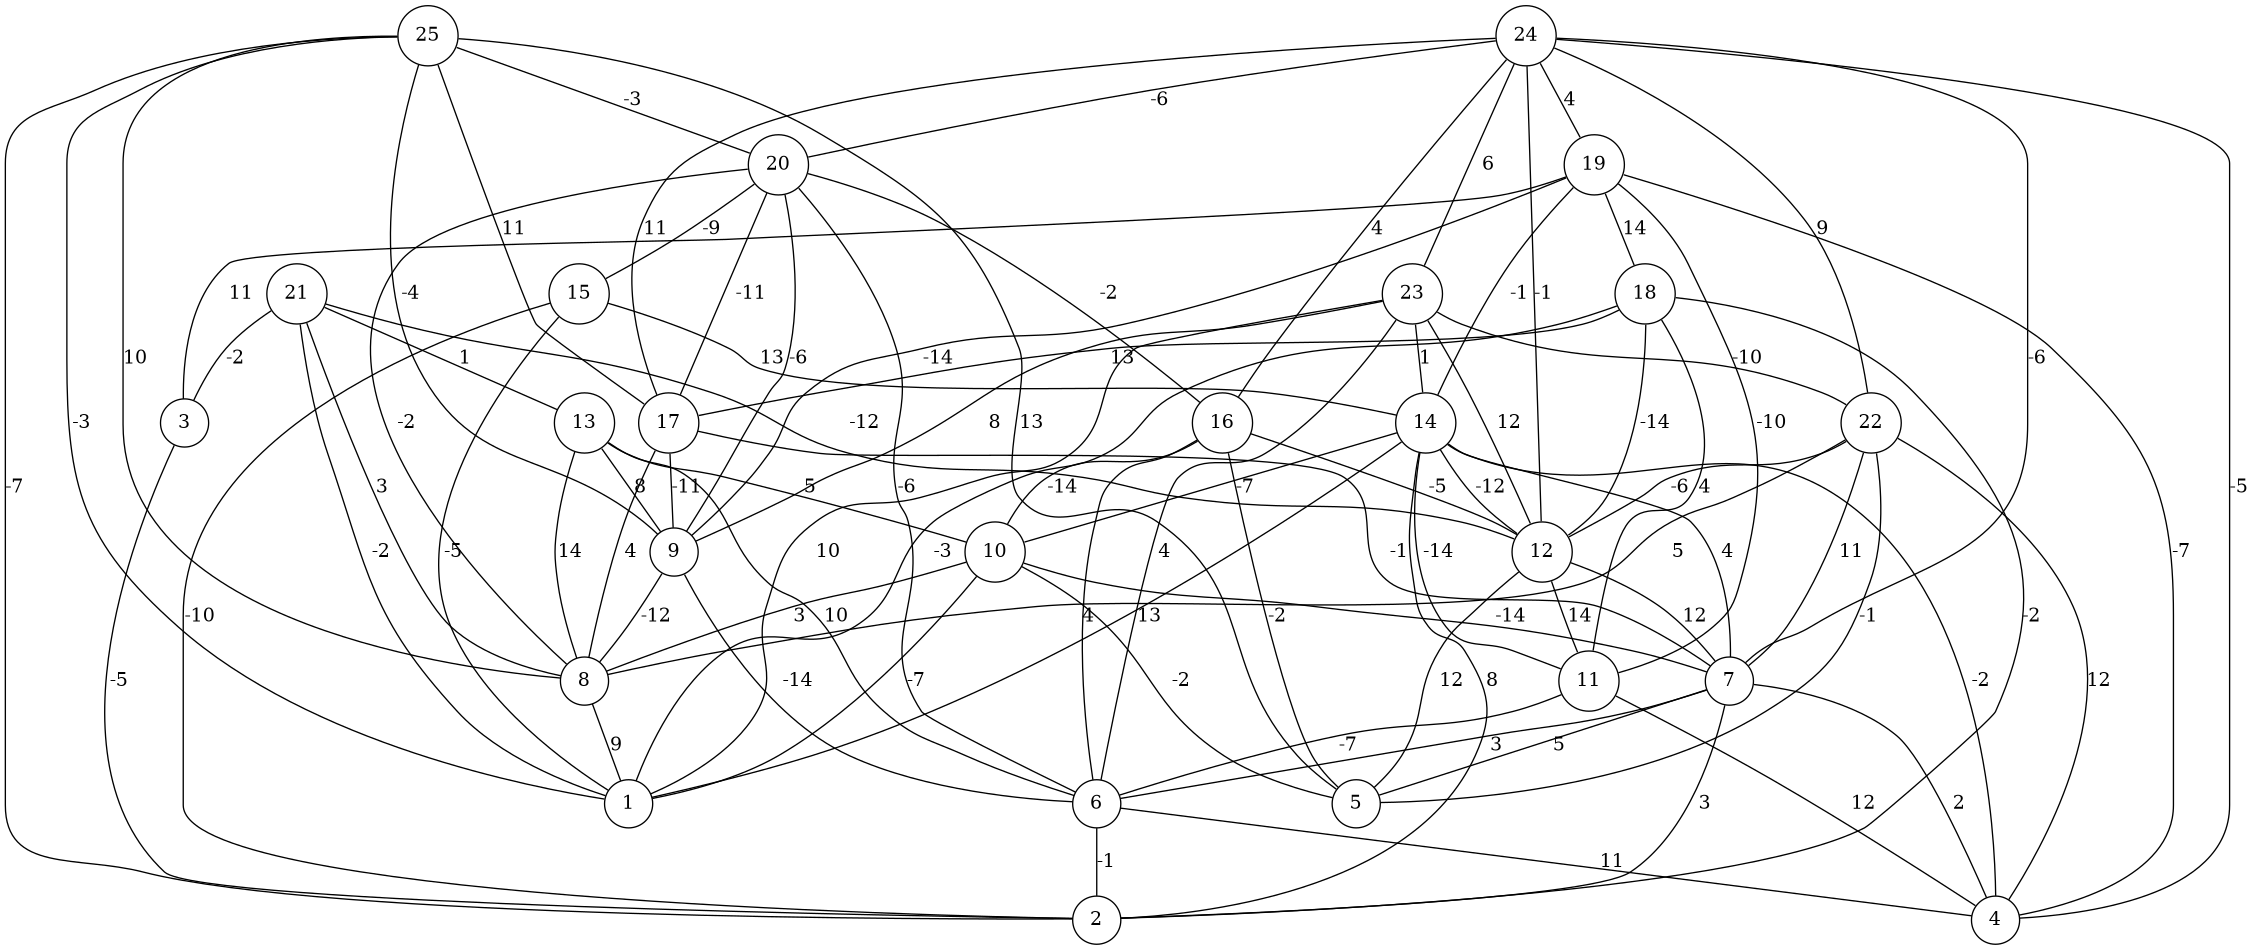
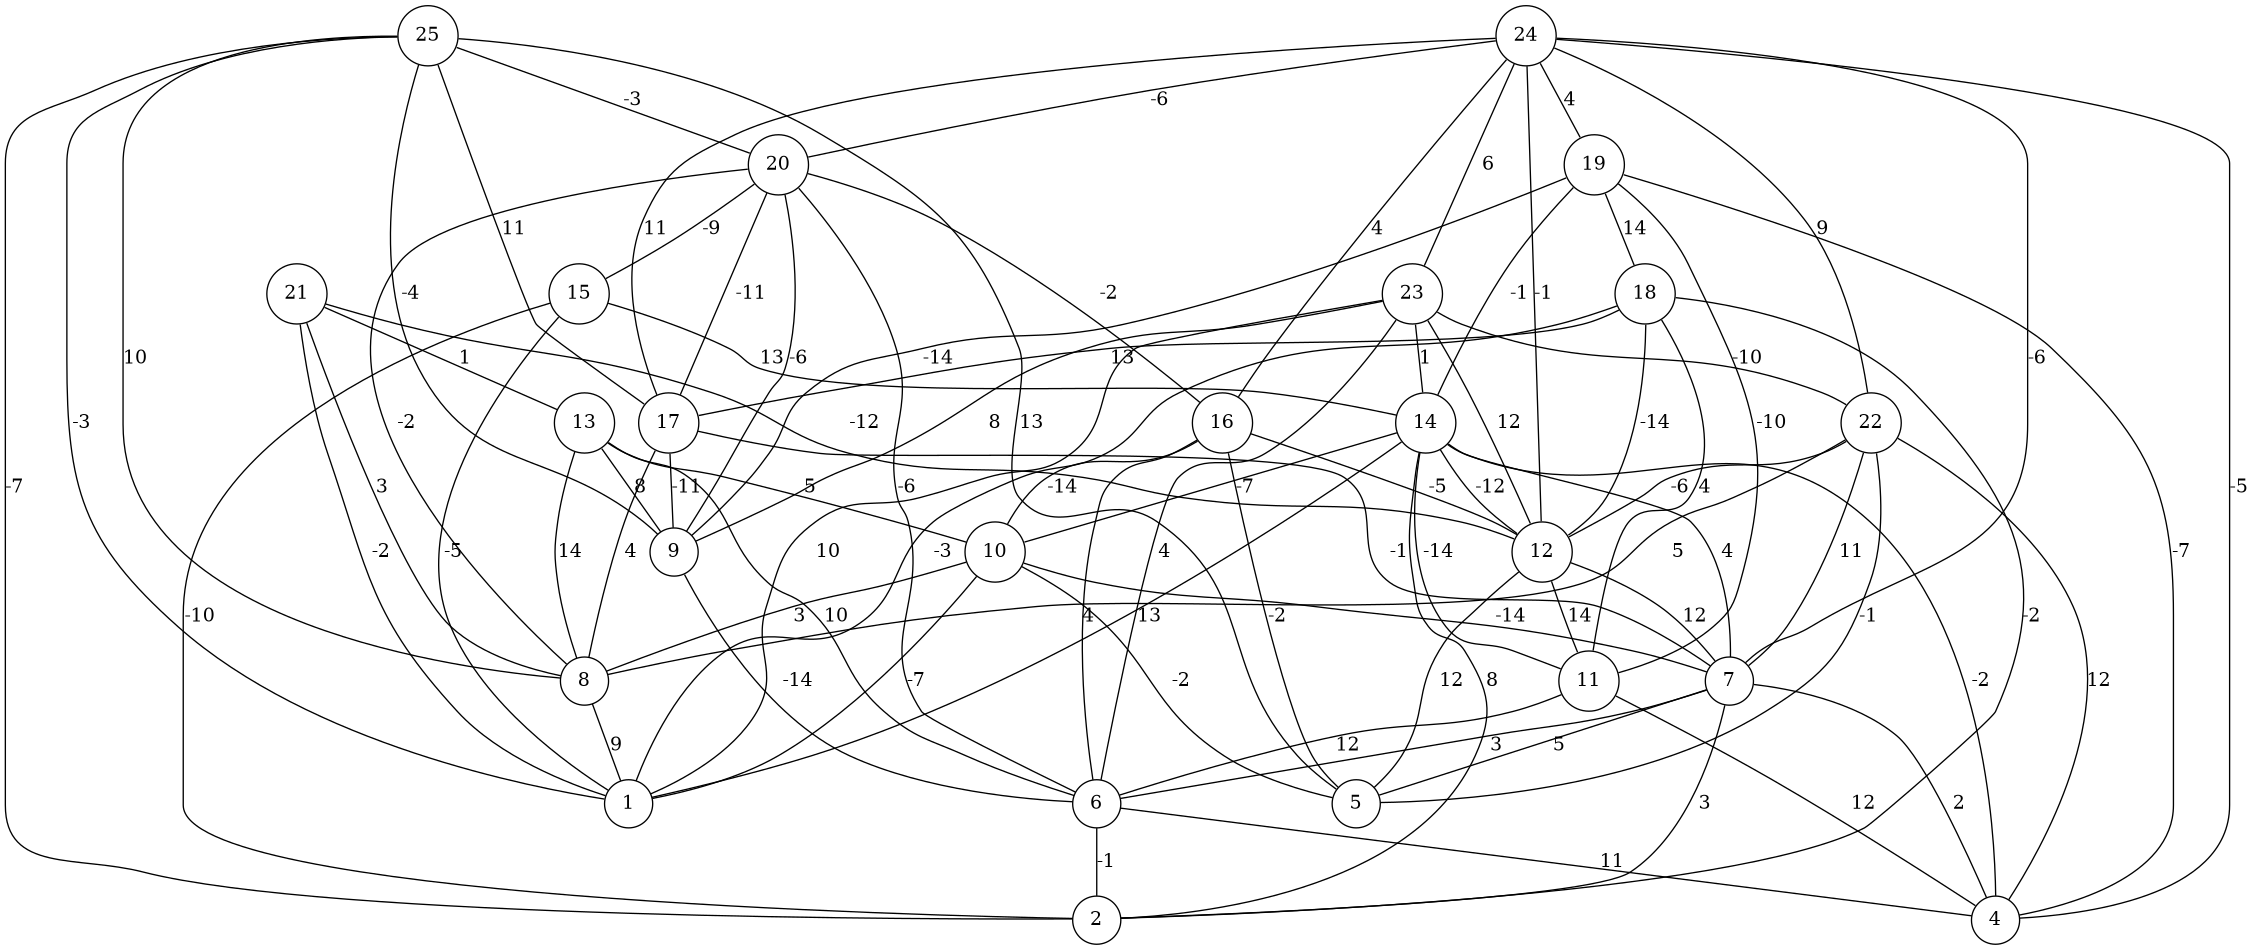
(185, 423) -> none
(633, 619) -> none
(1348, 746) -> (1348, 746)
